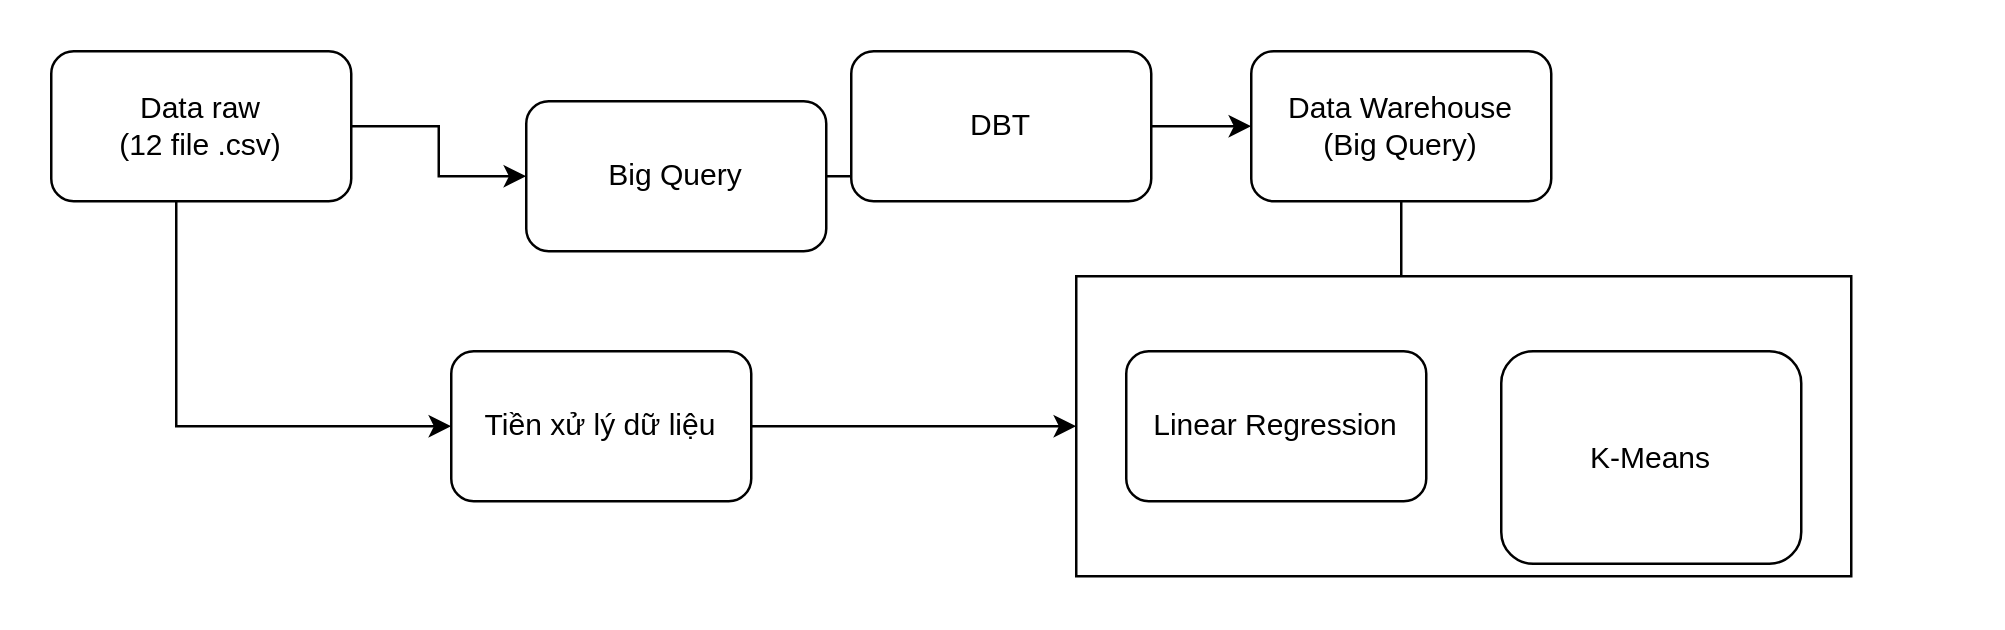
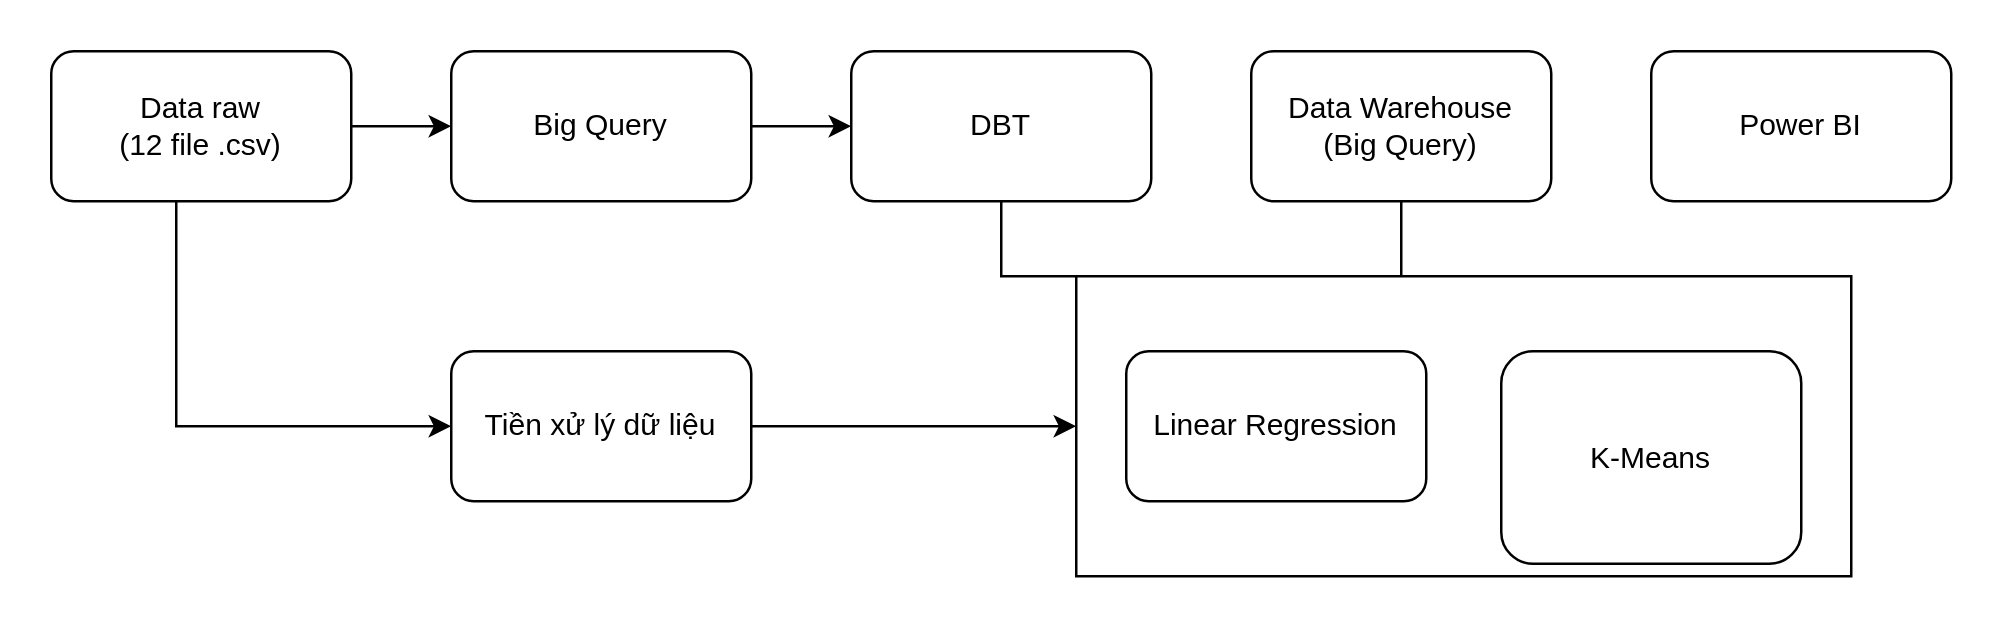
(1193, 126) -> (1001, 276)
none -> (1801, 126)
(676, 176) -> (601, 126)
